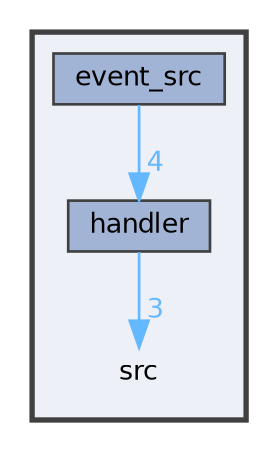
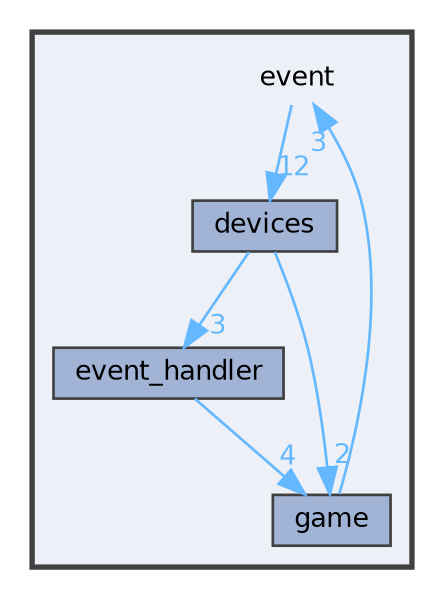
(139, 79) -> (169, 373)
(139, 226) -> (332, 520)
none -> (265, 226)
(139, 373) -> (297, 79)
